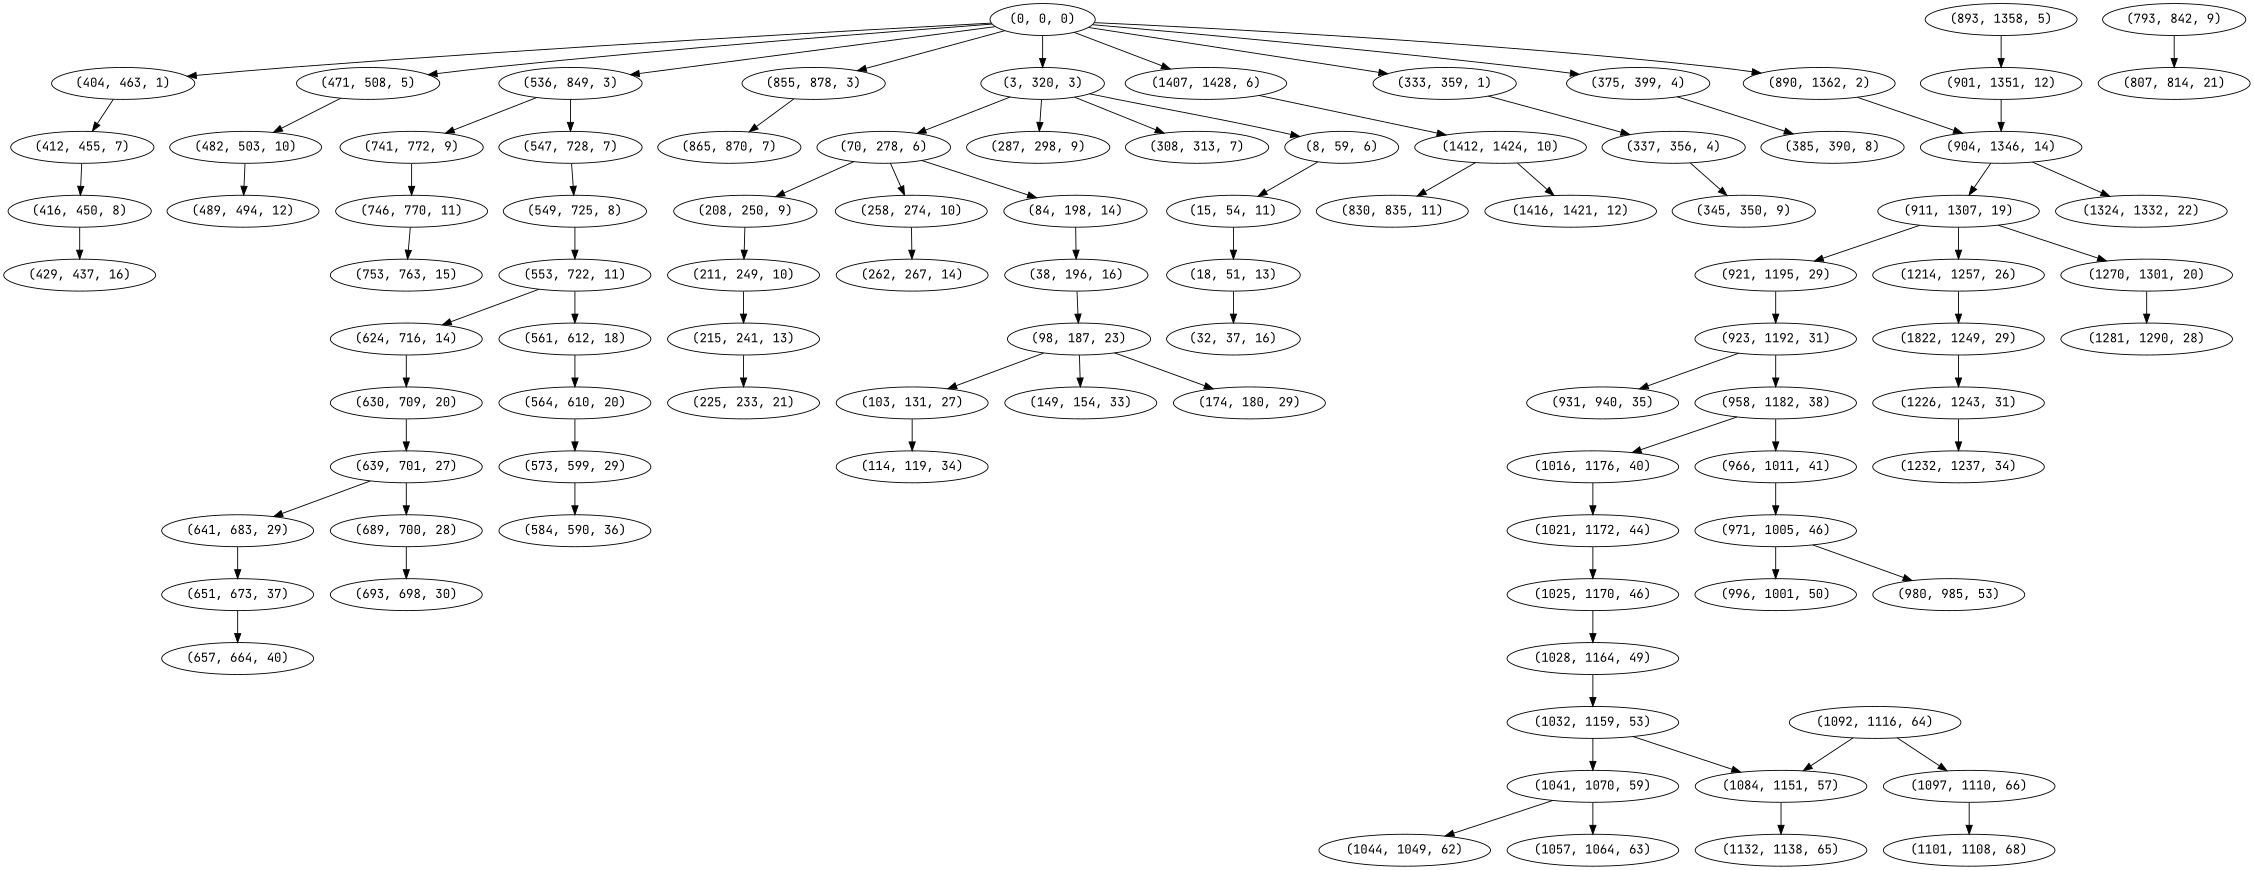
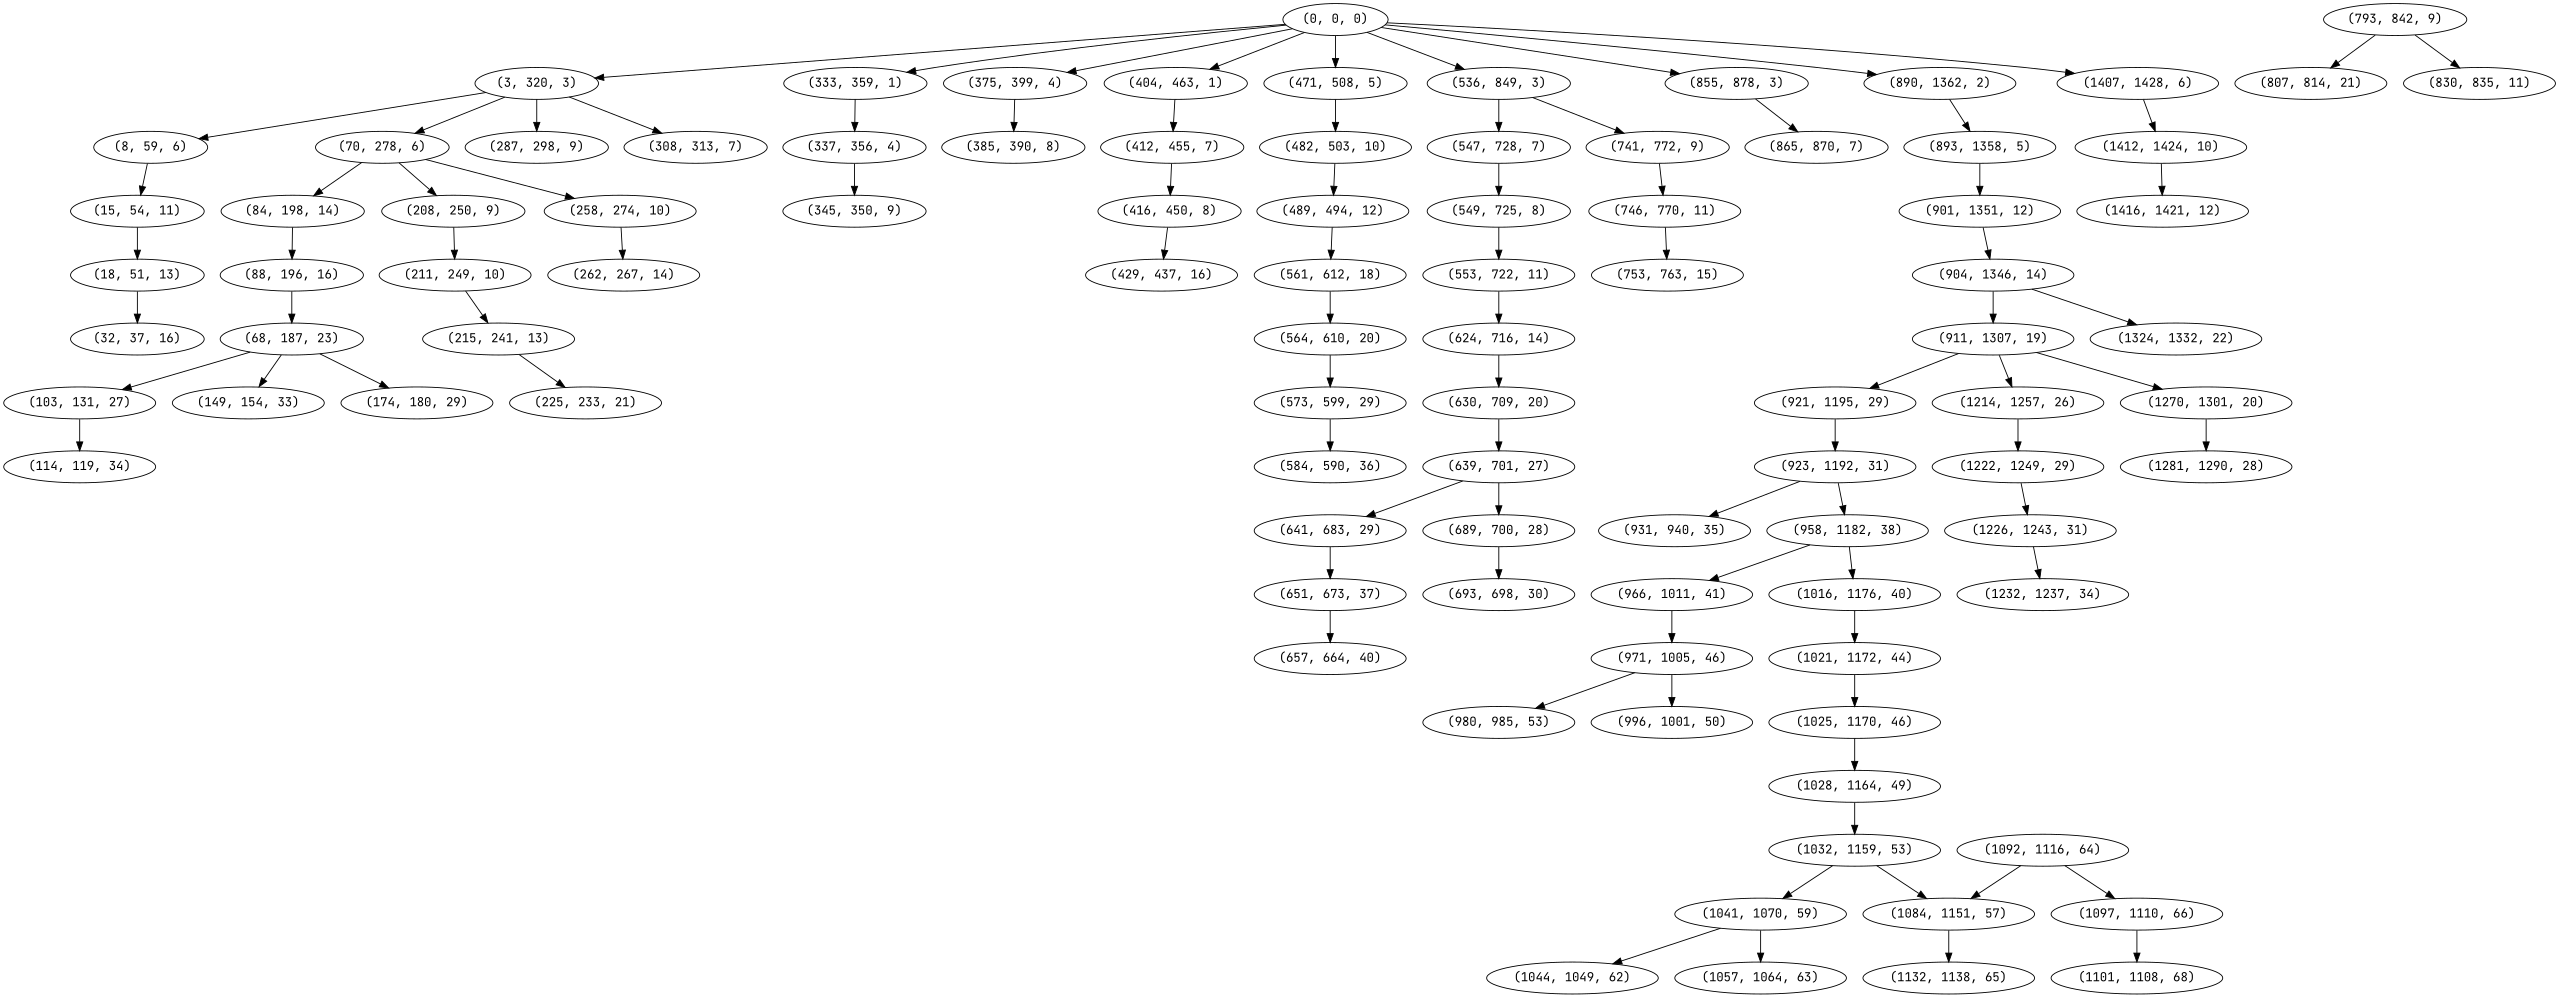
(1906, 114) -> (1957, 111)
(1450, 177) -> (2434, 49)
(1076, 275) -> (292, 275)
(575, 303) -> (1332, 239)
(1079, 339) -> (292, 339)
(1959, 339) -> (2018, 467)
